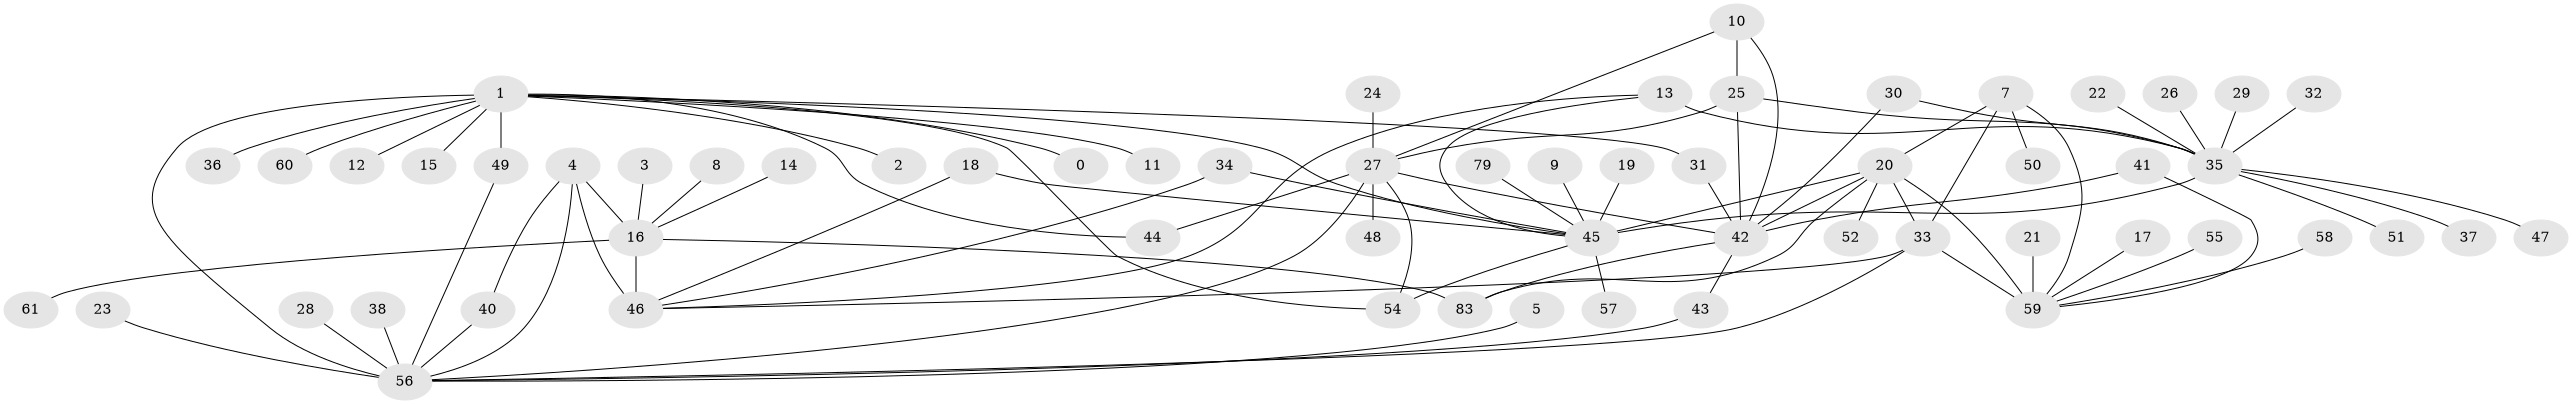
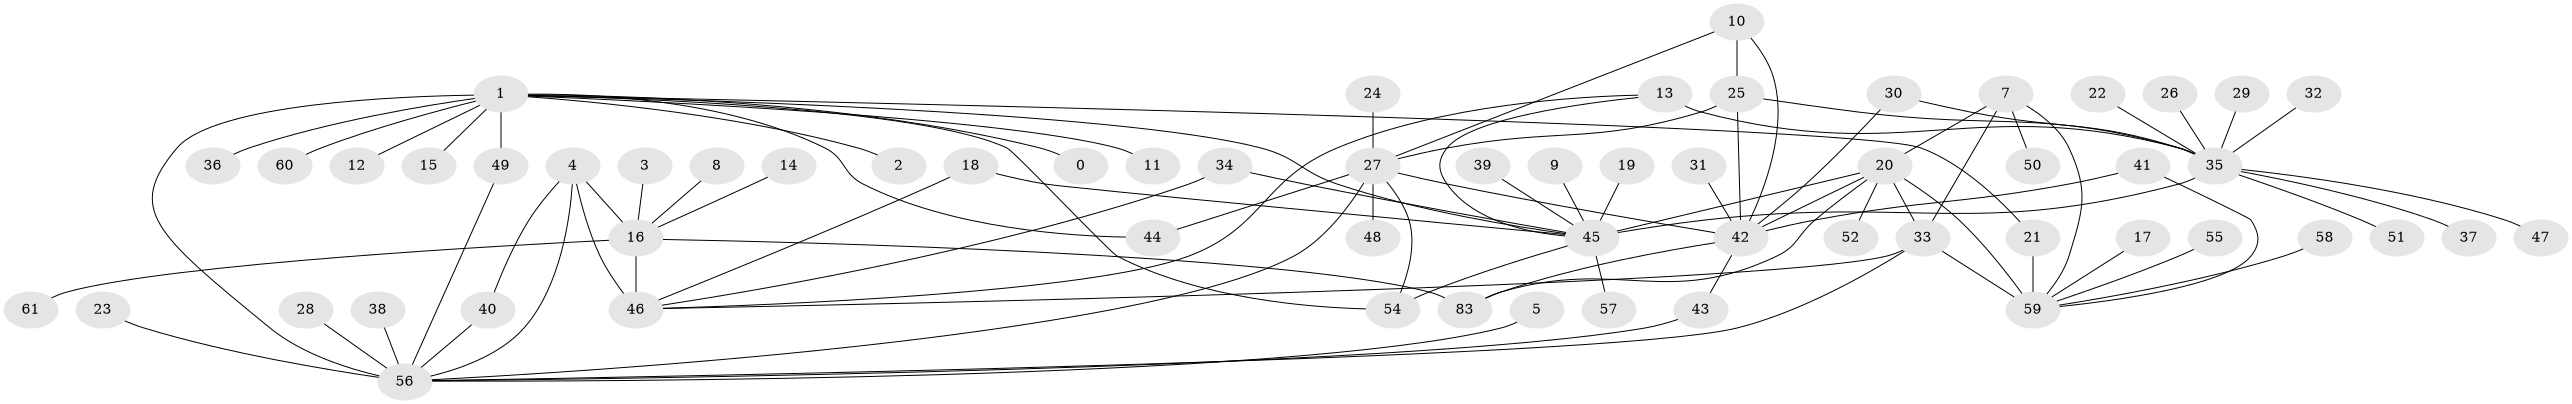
(1105, 112) -> (1287, 114)
(1483, 166) -> (1483, 166)
